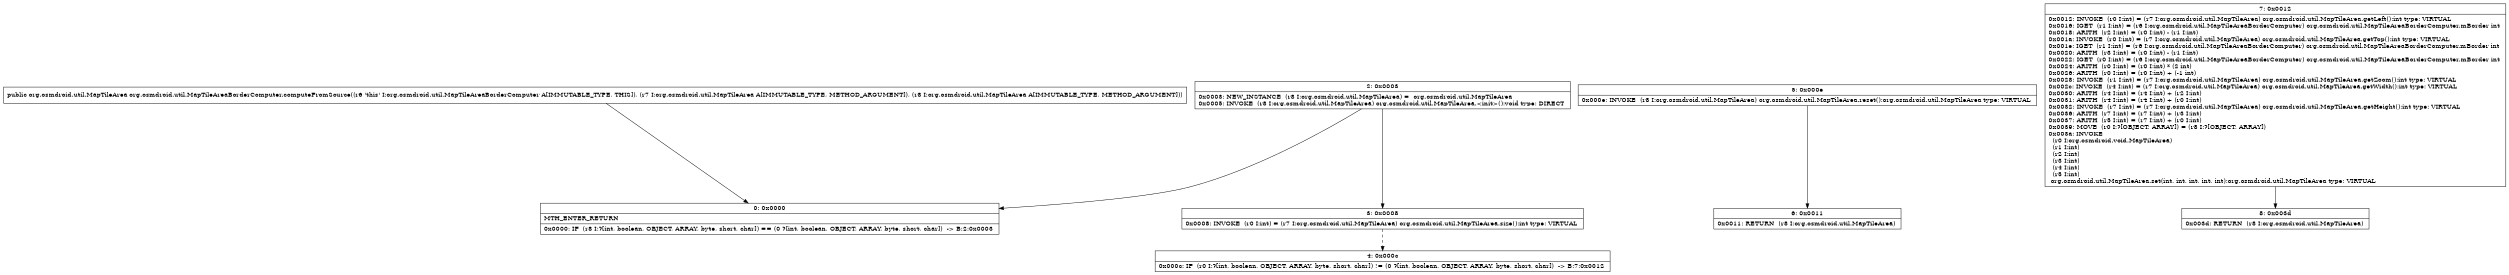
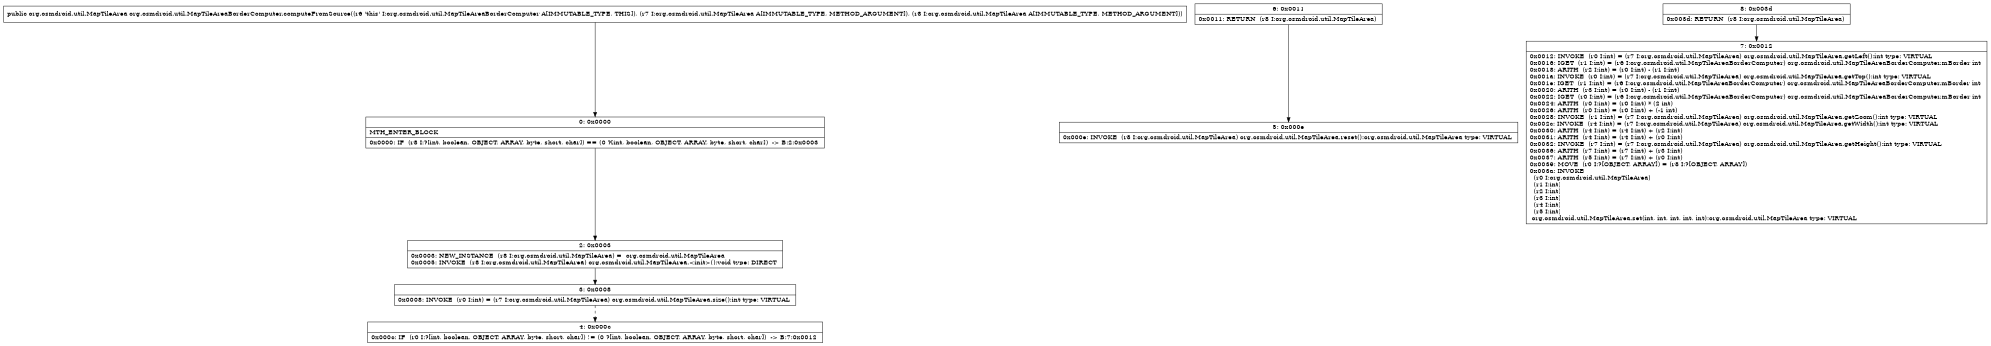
(2110, 141) -> (1590, 178)
(1807, 155) -> (1289, 71)
(1191, 187) -> (595, 192)
(2275, 195) -> (1757, 31)
(581, 218) -> (404, 132)
